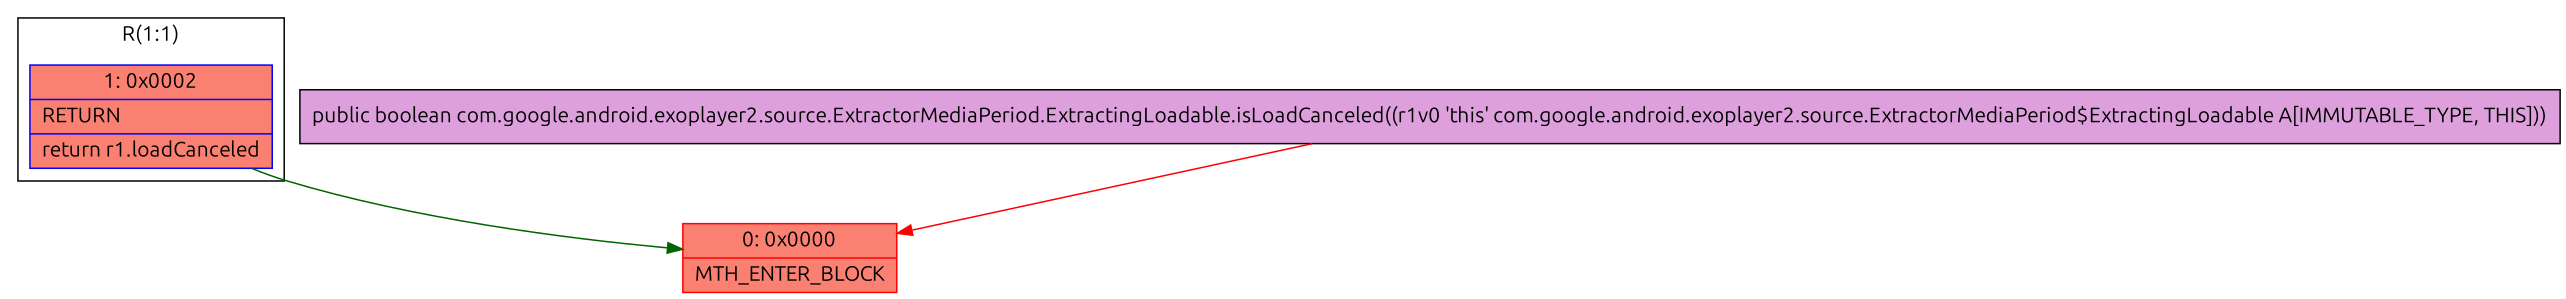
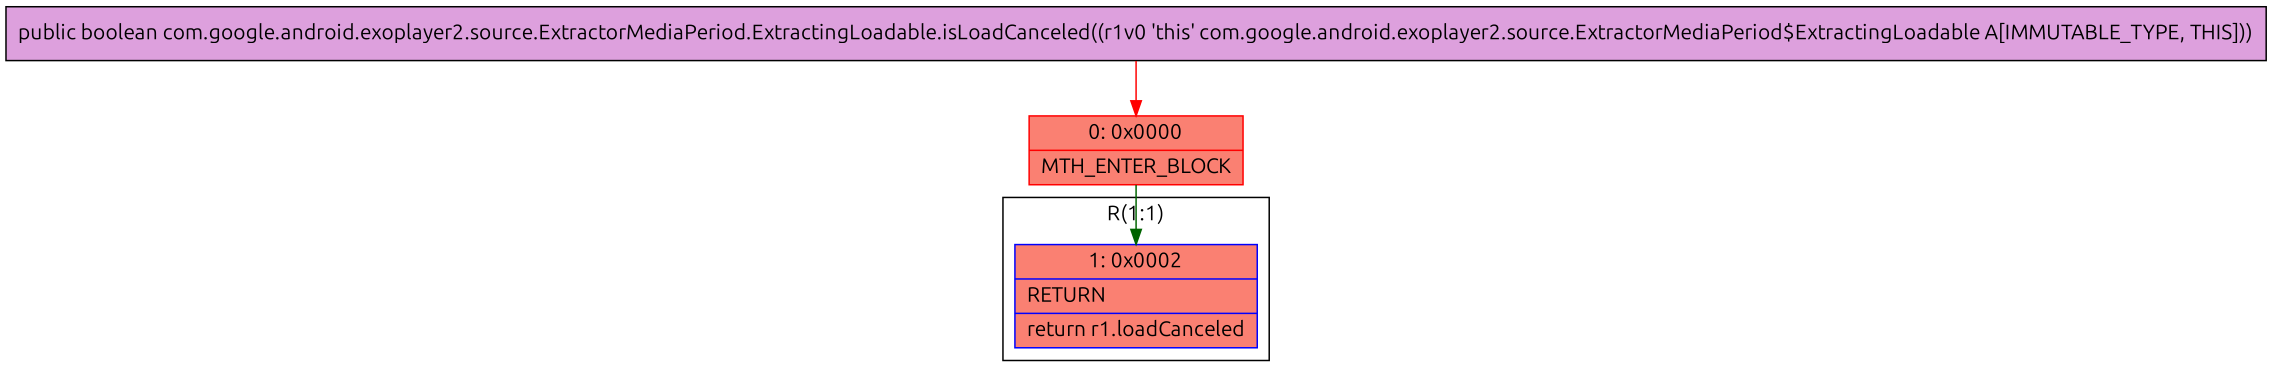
(457, 220) -> (1136, 207)
